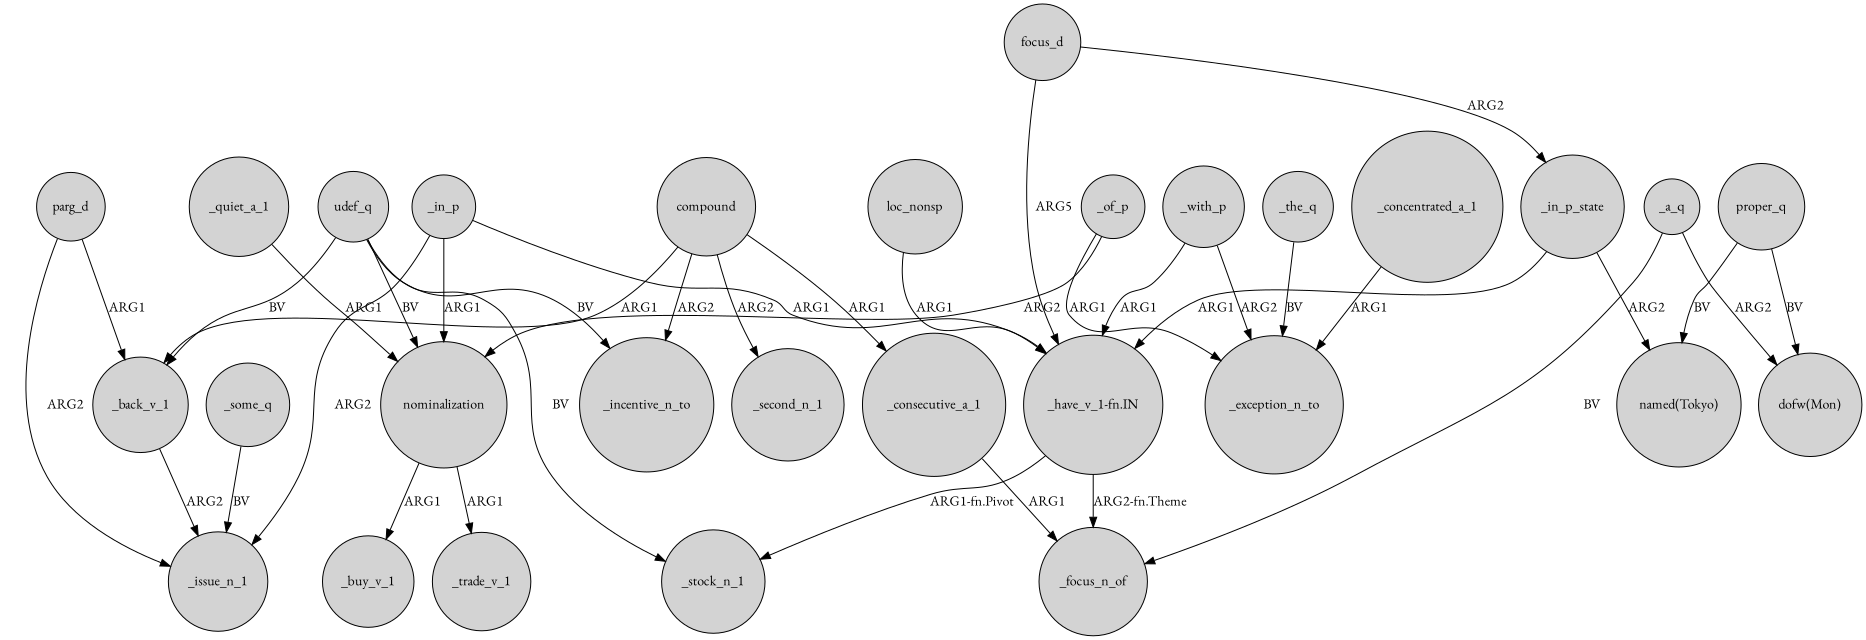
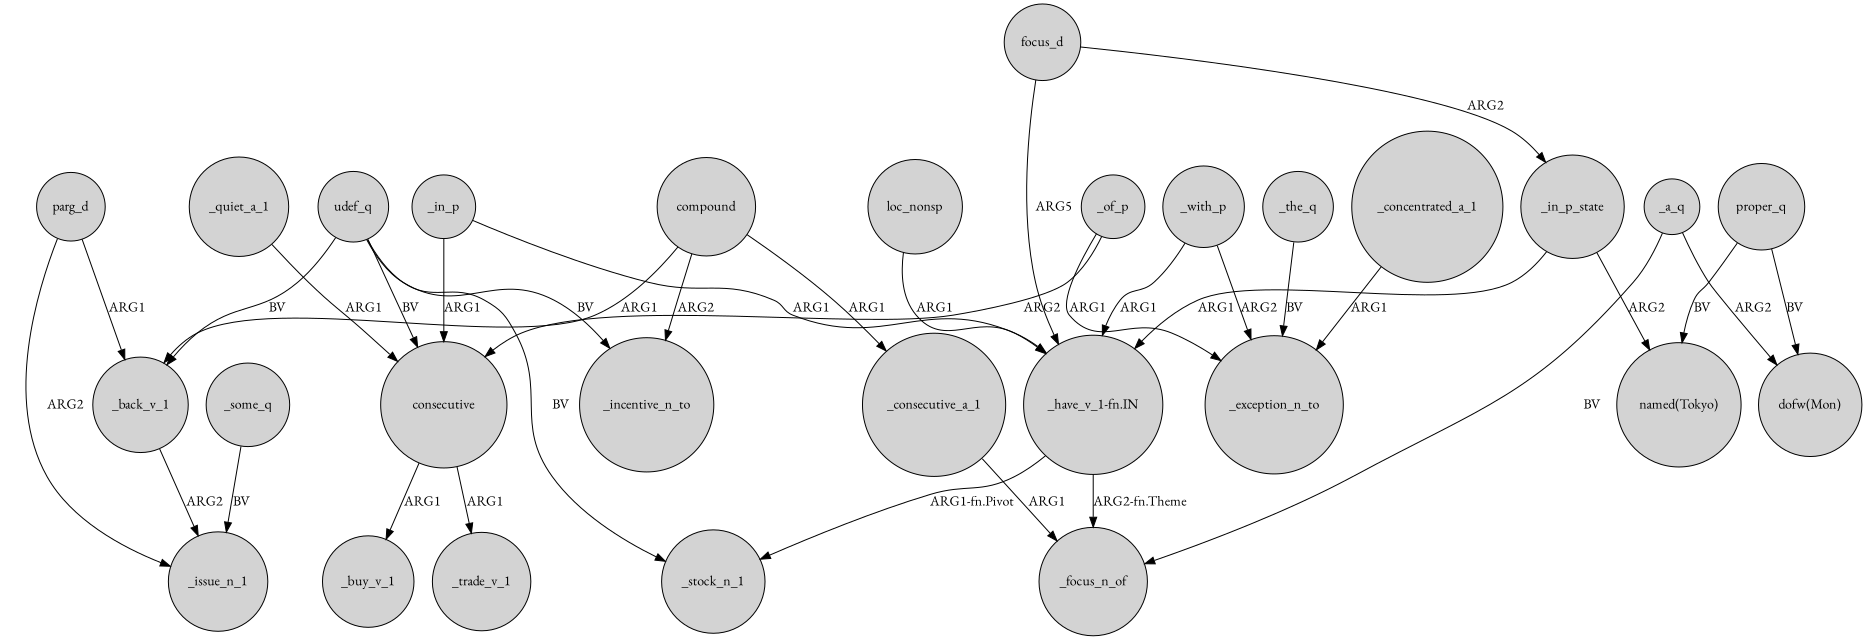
(318, 371) -> none
(444, 405) -> (444, 405)
(788, 405) -> none
